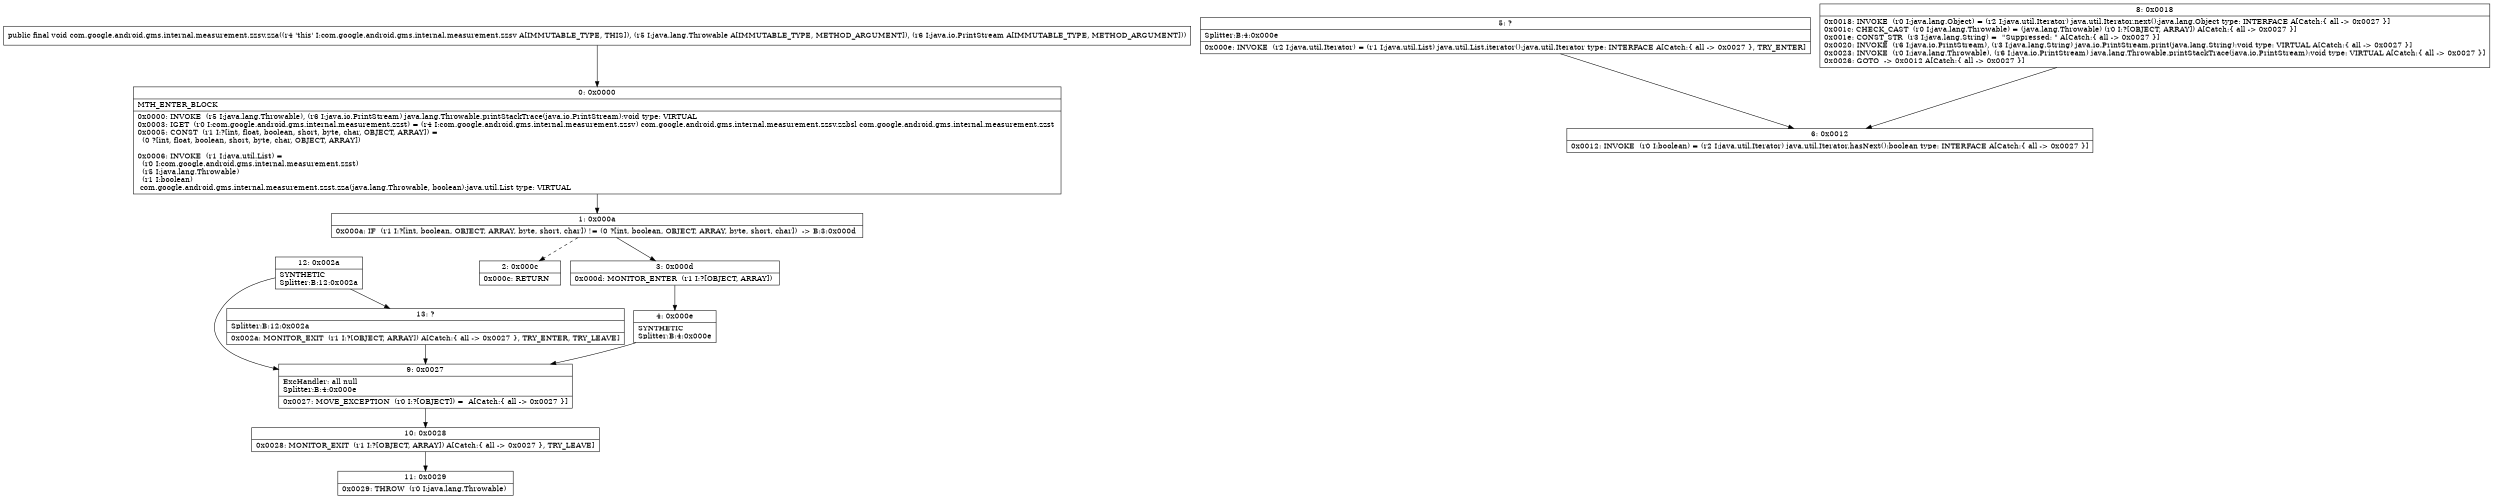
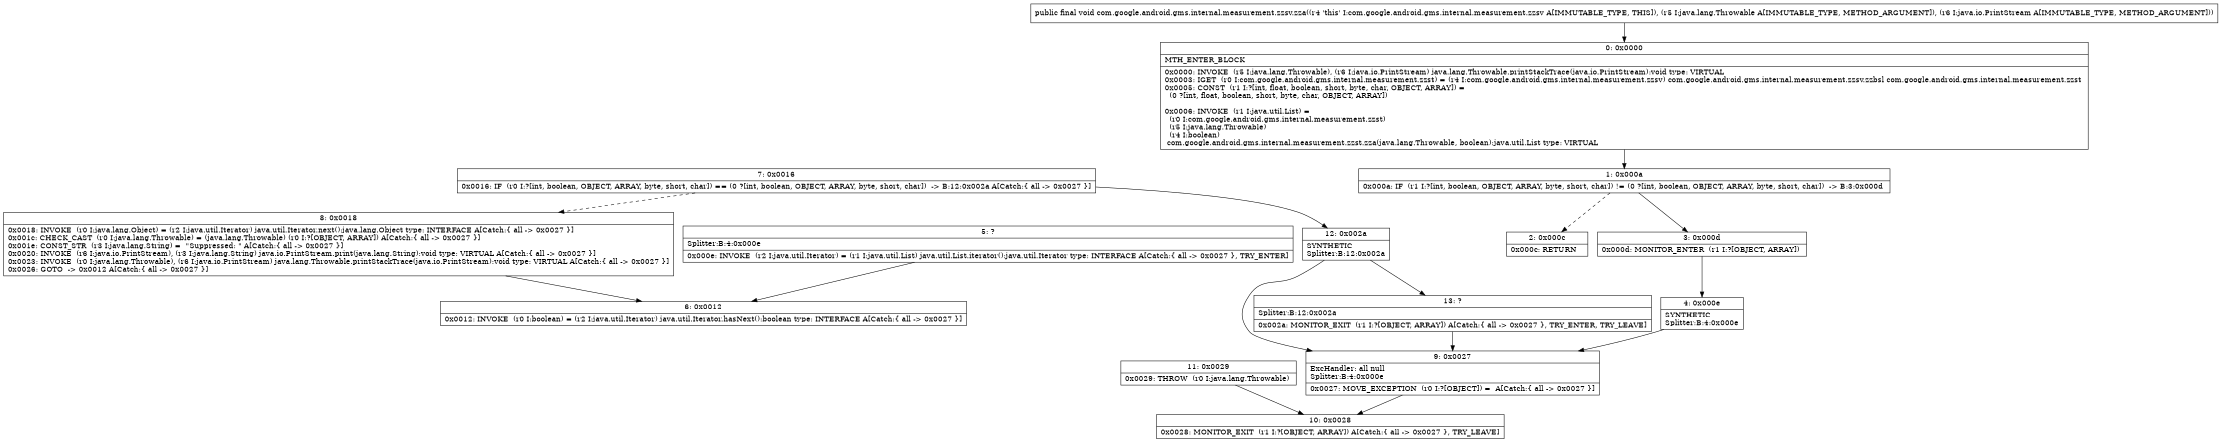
(165, 180) -> (1193, 135)
none -> (776, 181)
(426, 459) -> (1267, 399)
